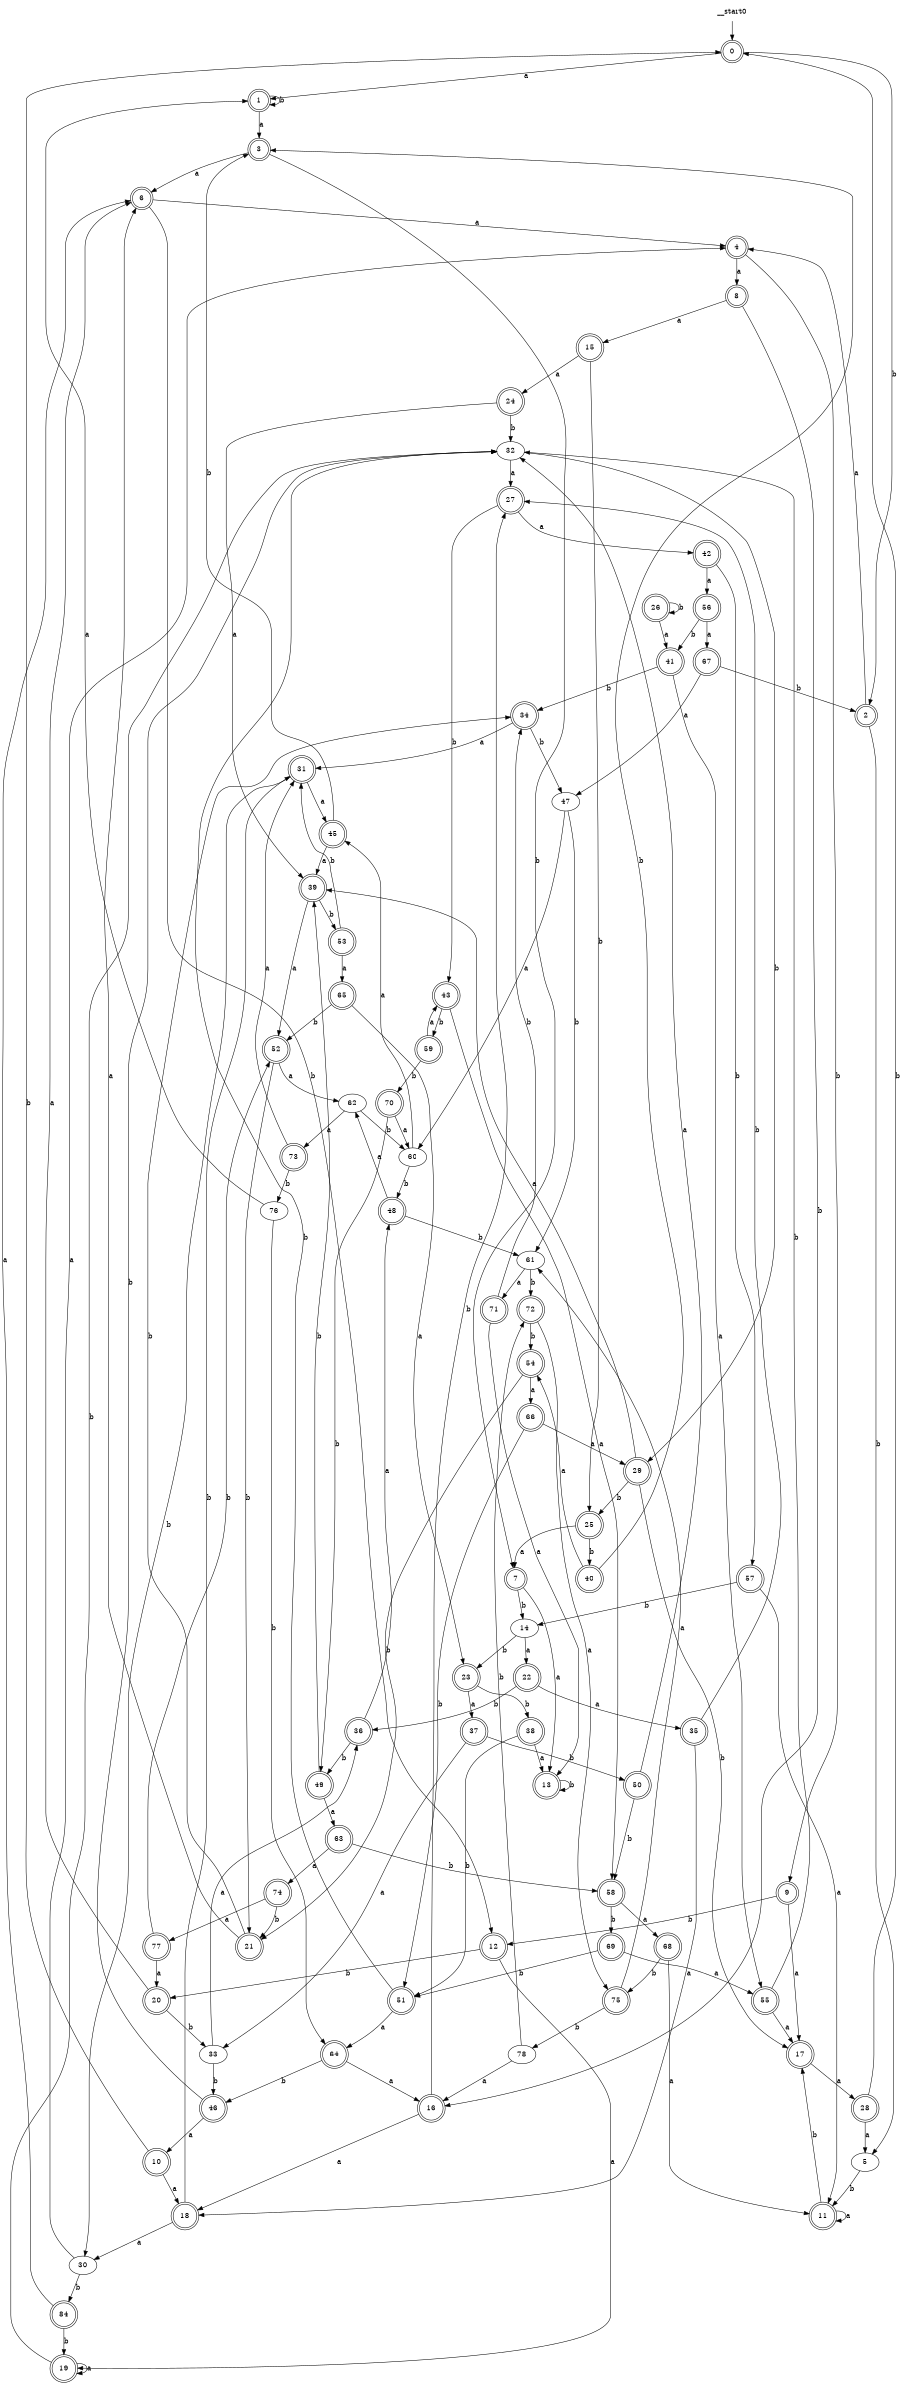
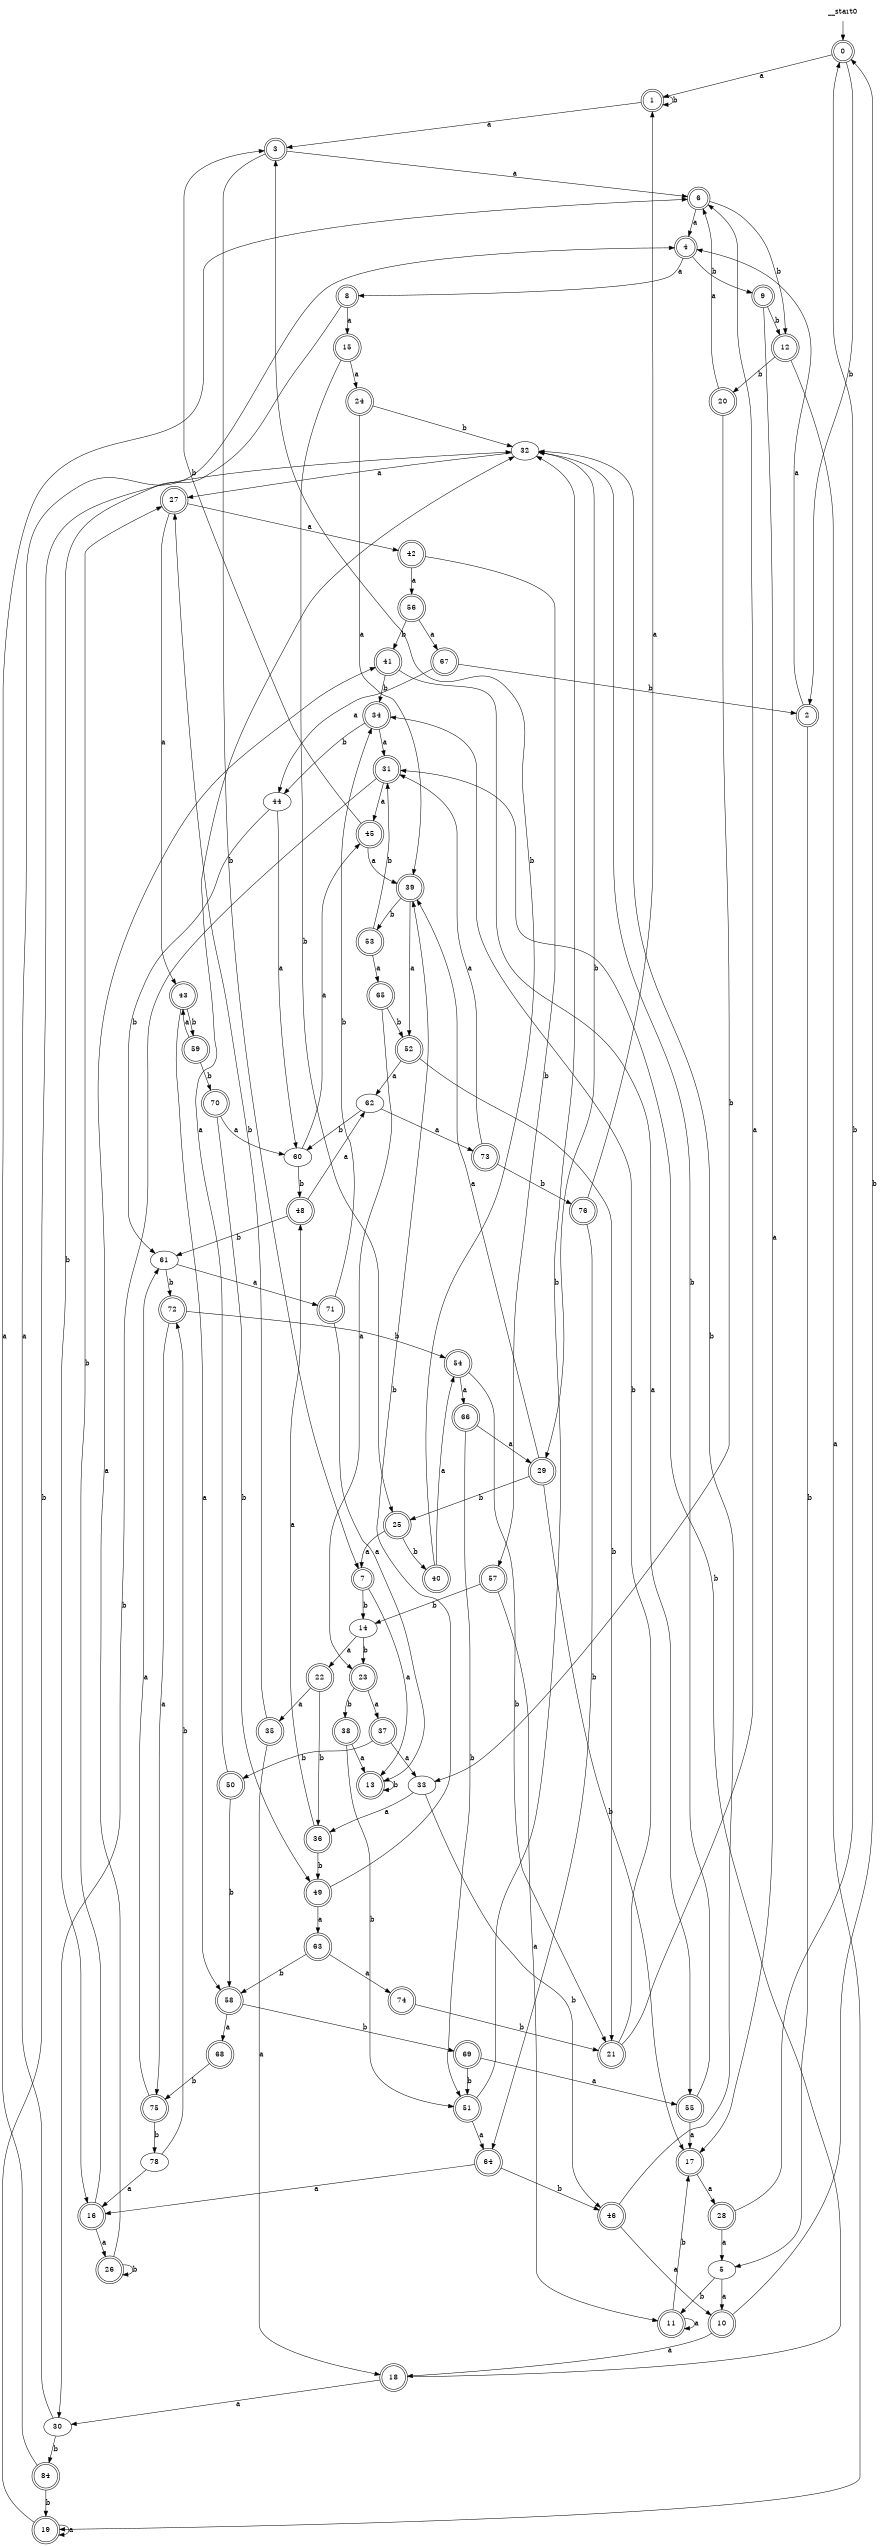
(454, 743) -> (164, 742)
(566, 802) -> (277, 802)
(274, 1211) -> (583, 1211)
(157, 1947) -> none
(669, 2136) -> none
(311, 2161) -> (100, 2240)
none -> (722, 2292)
